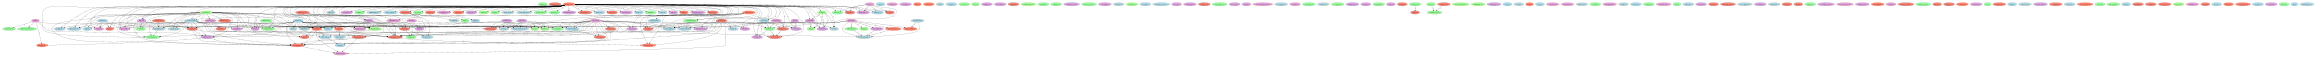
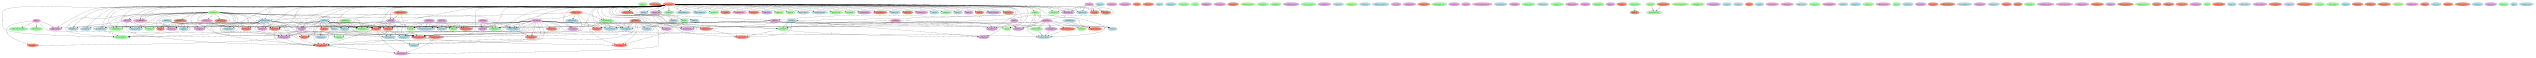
(233, 21) -> (194, 14)
